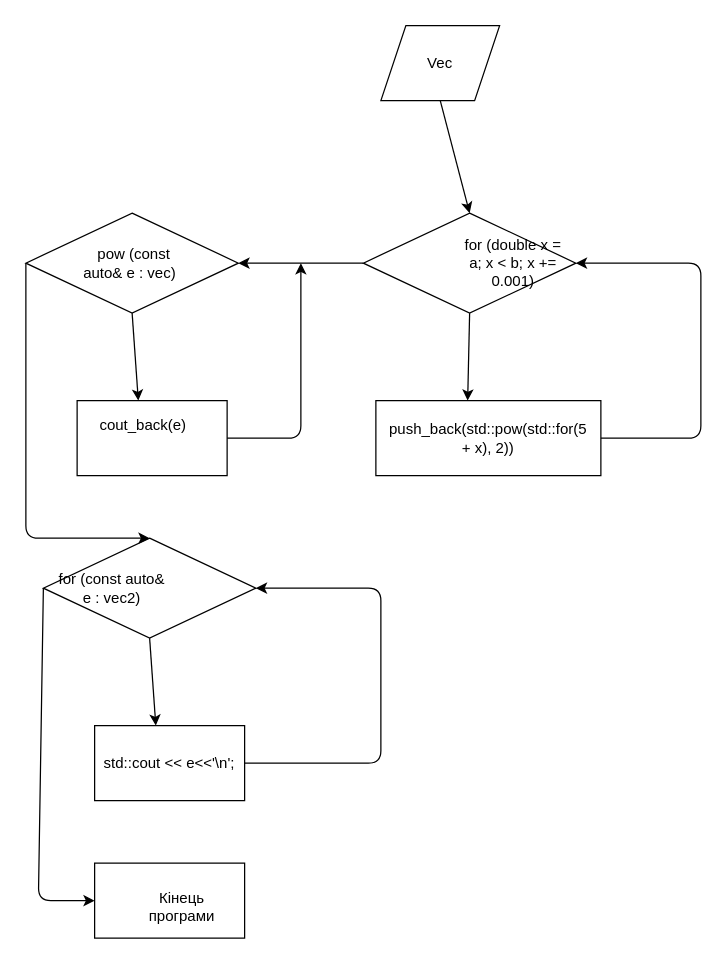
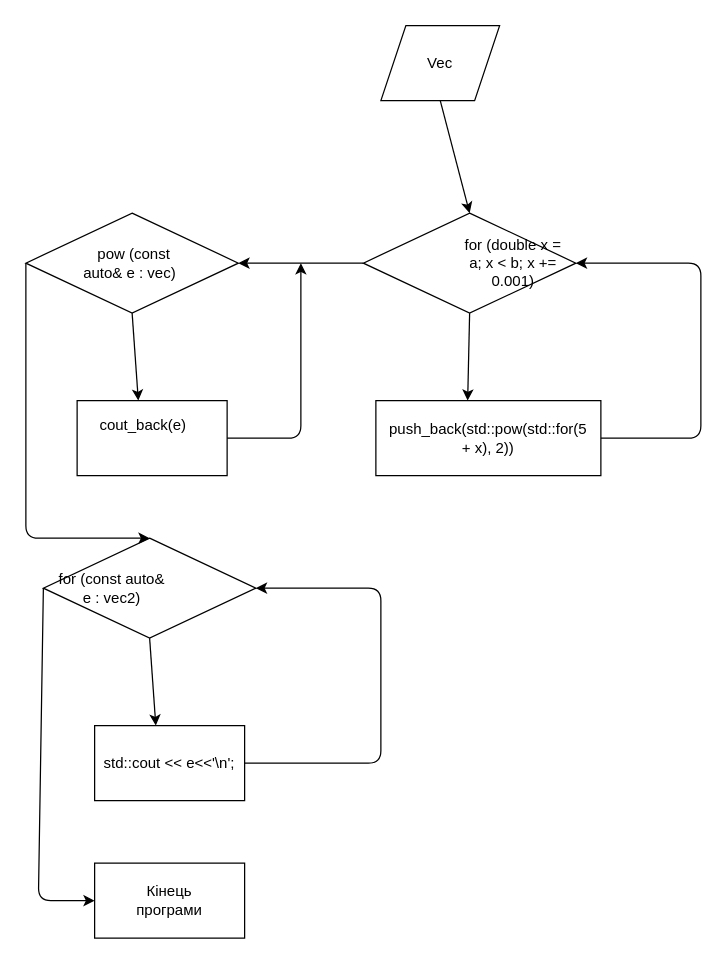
(182, 907) -> (169, 901)
